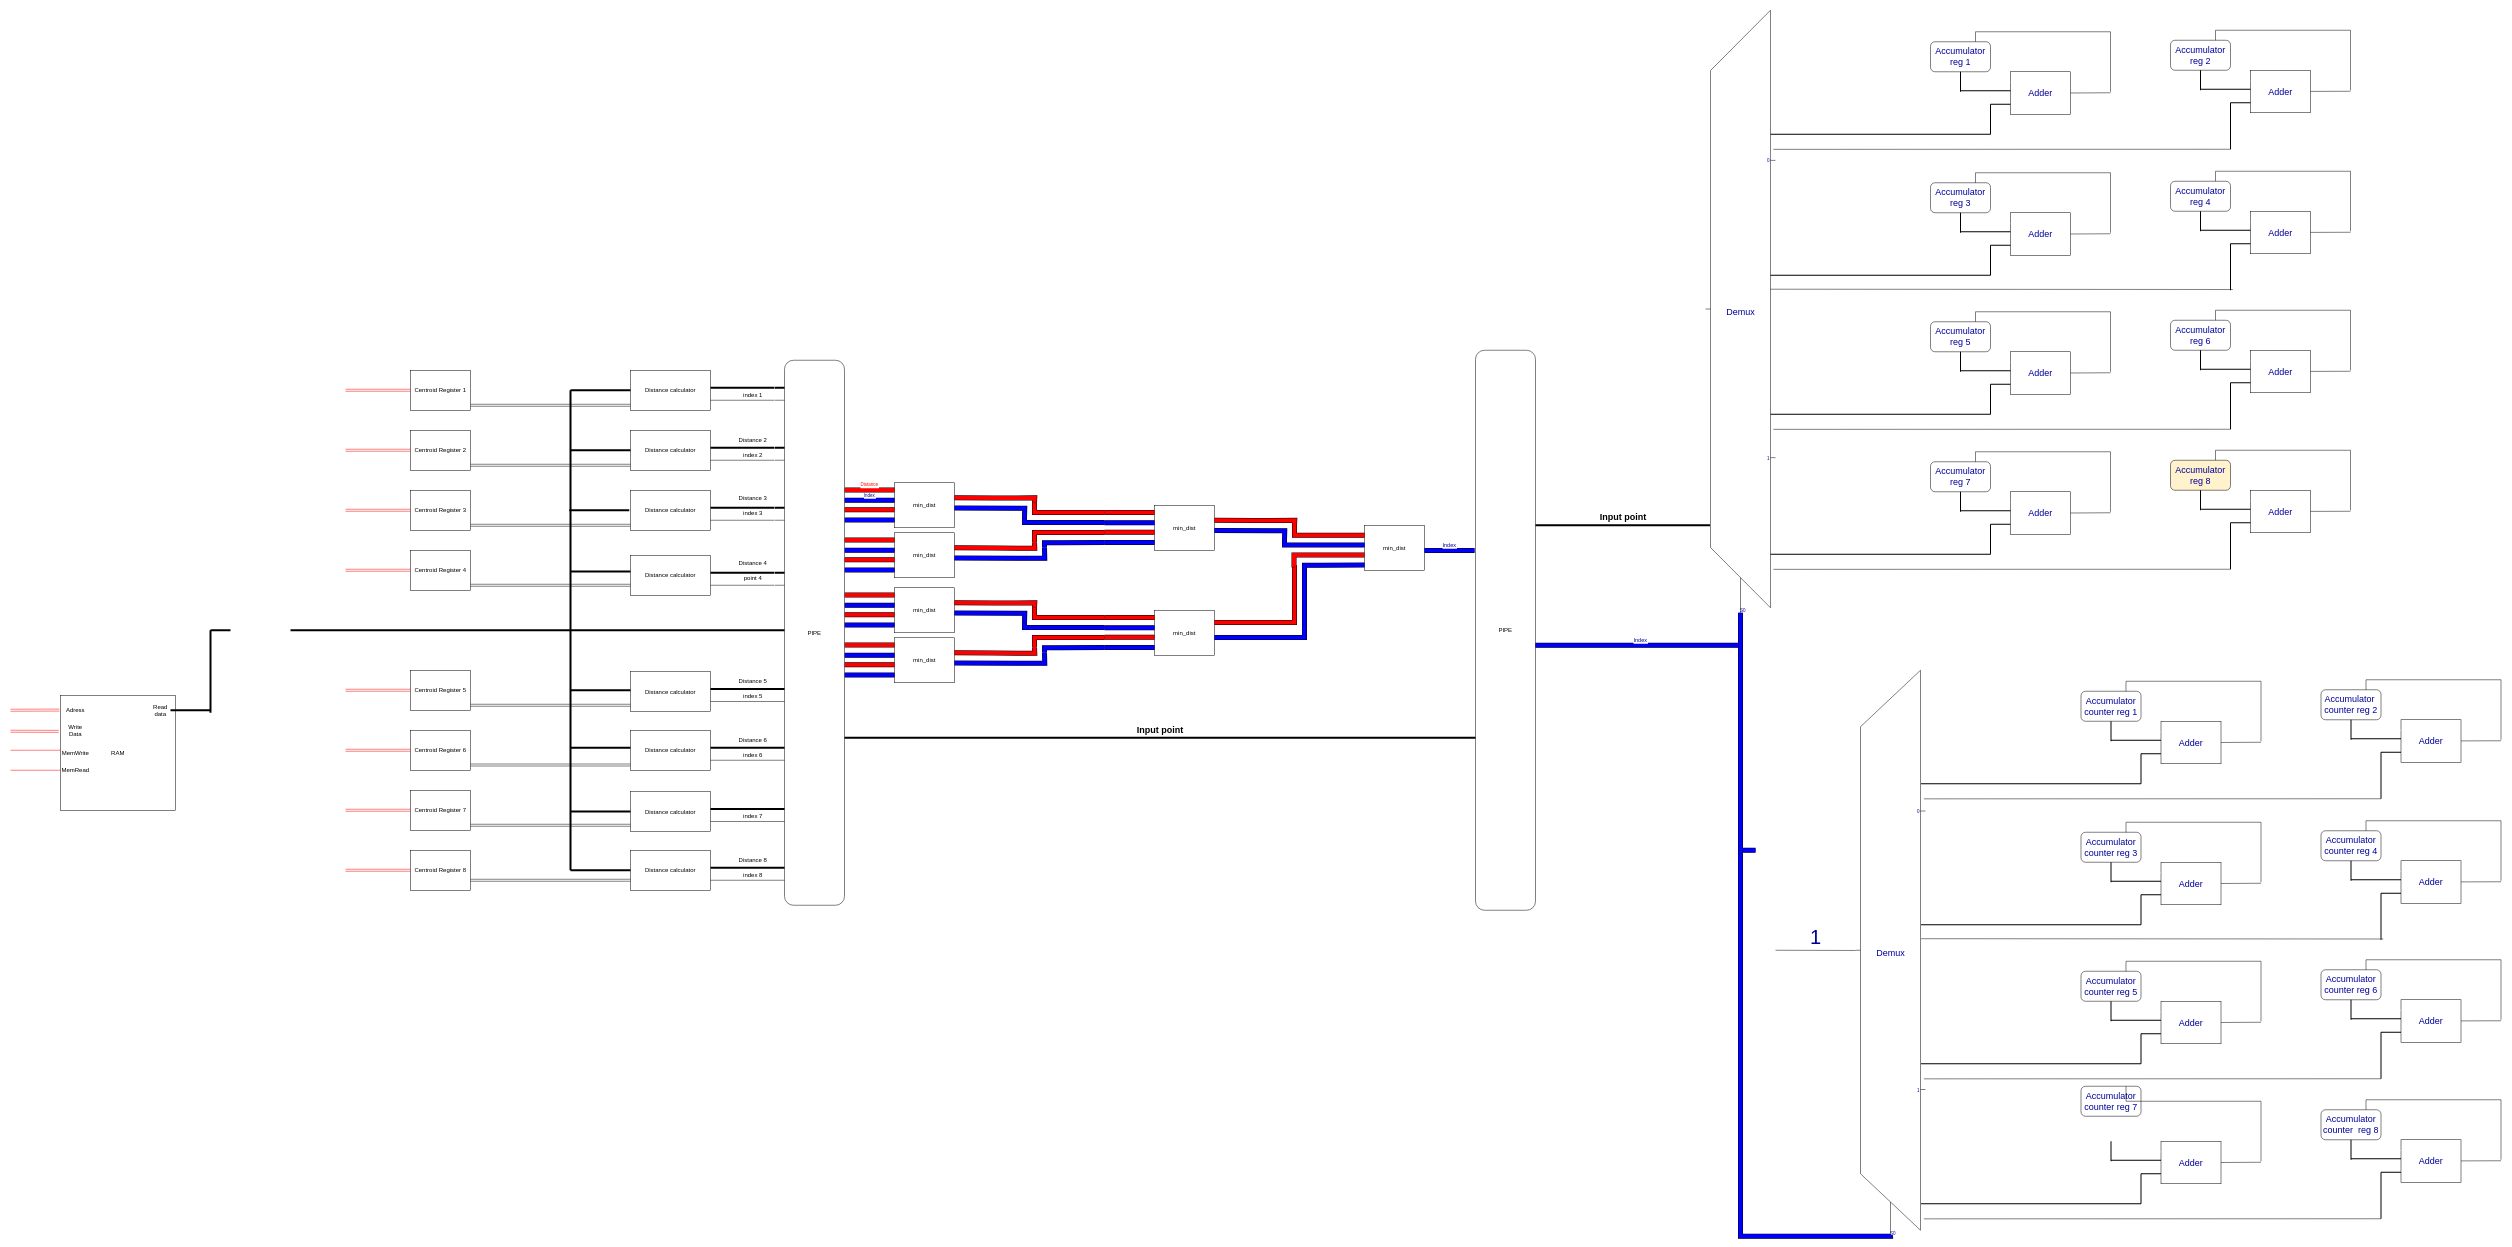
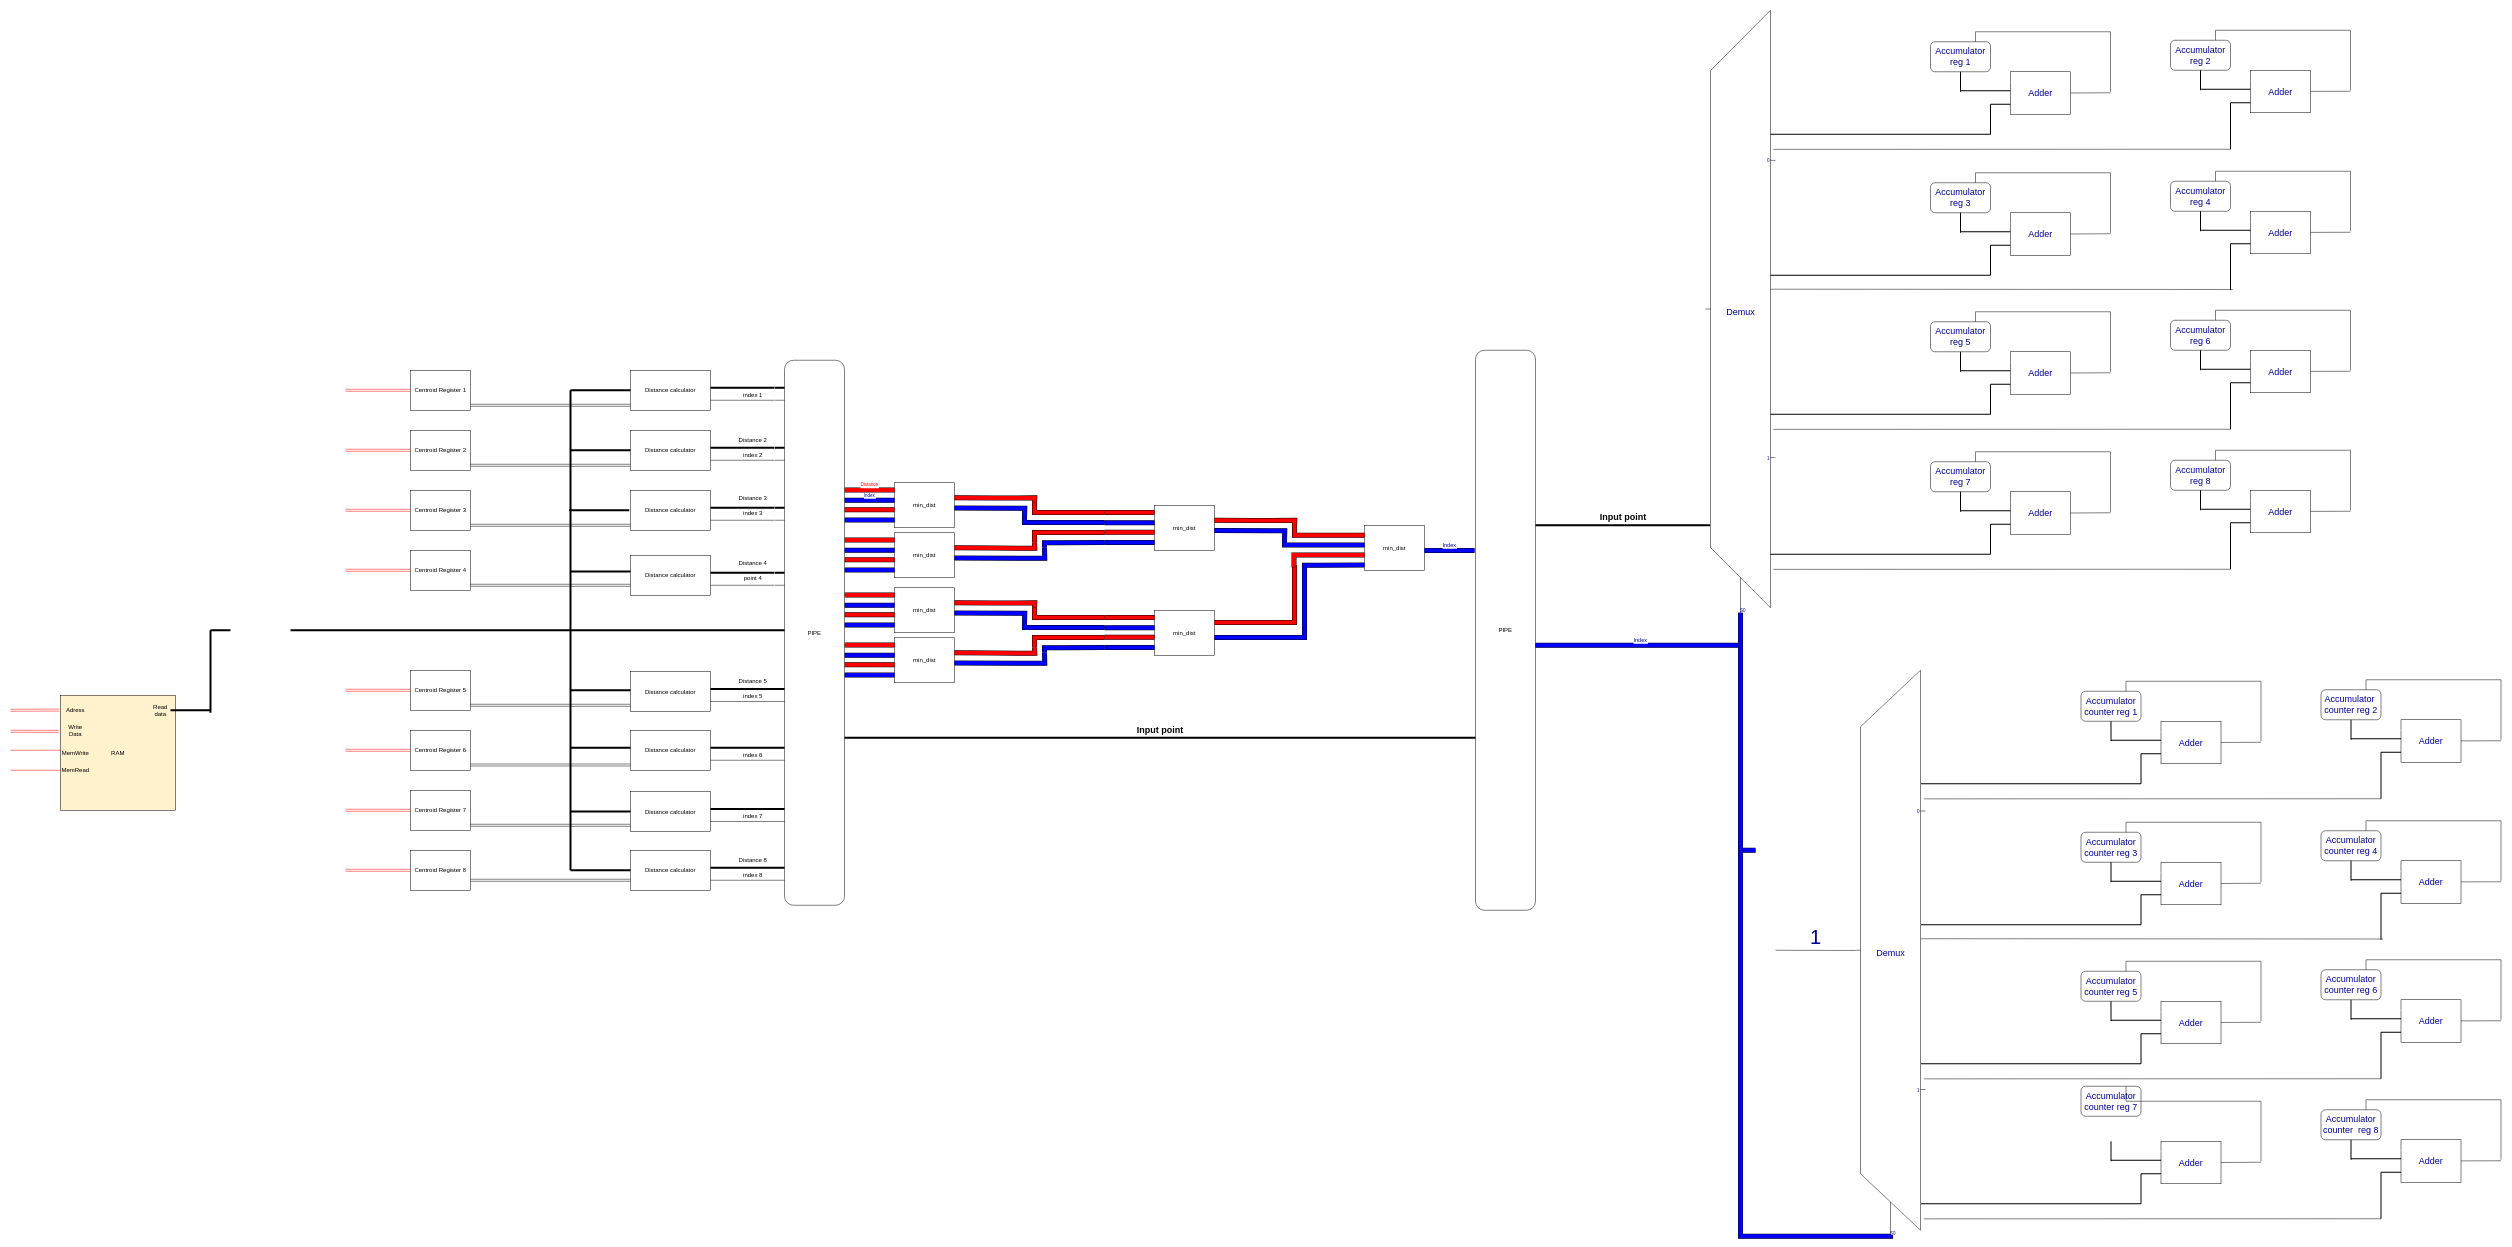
(2200, 475) -> (2200, 475)
(753, 740) -> none
(118, 753) -> (118, 753)
